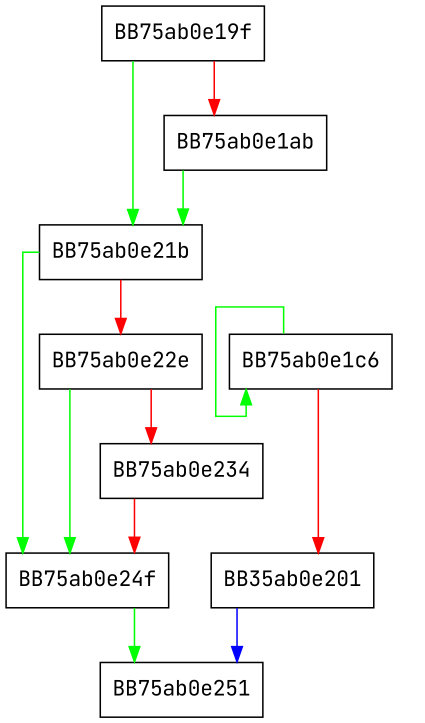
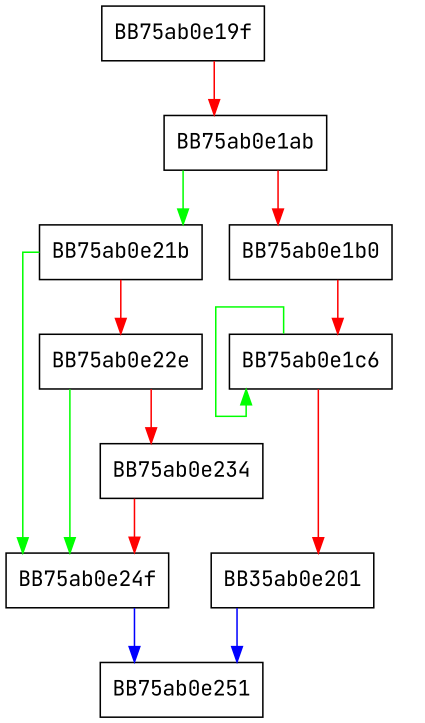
(133, 135) -> none
none -> (311, 252)
(134, 627) -> (134, 627)
